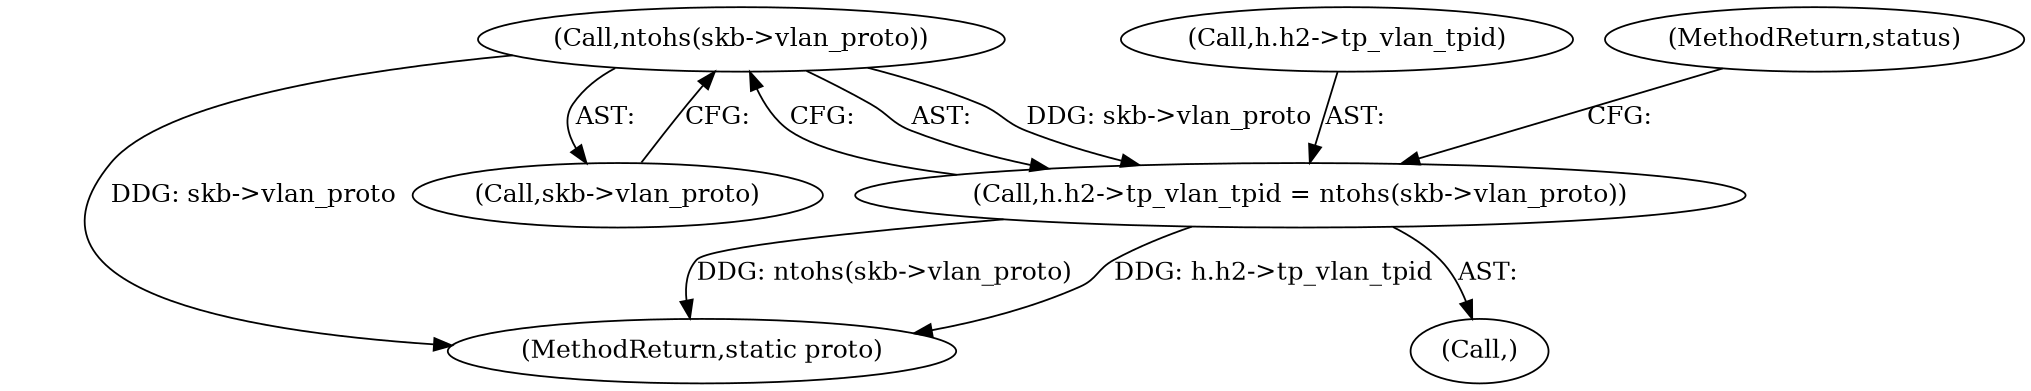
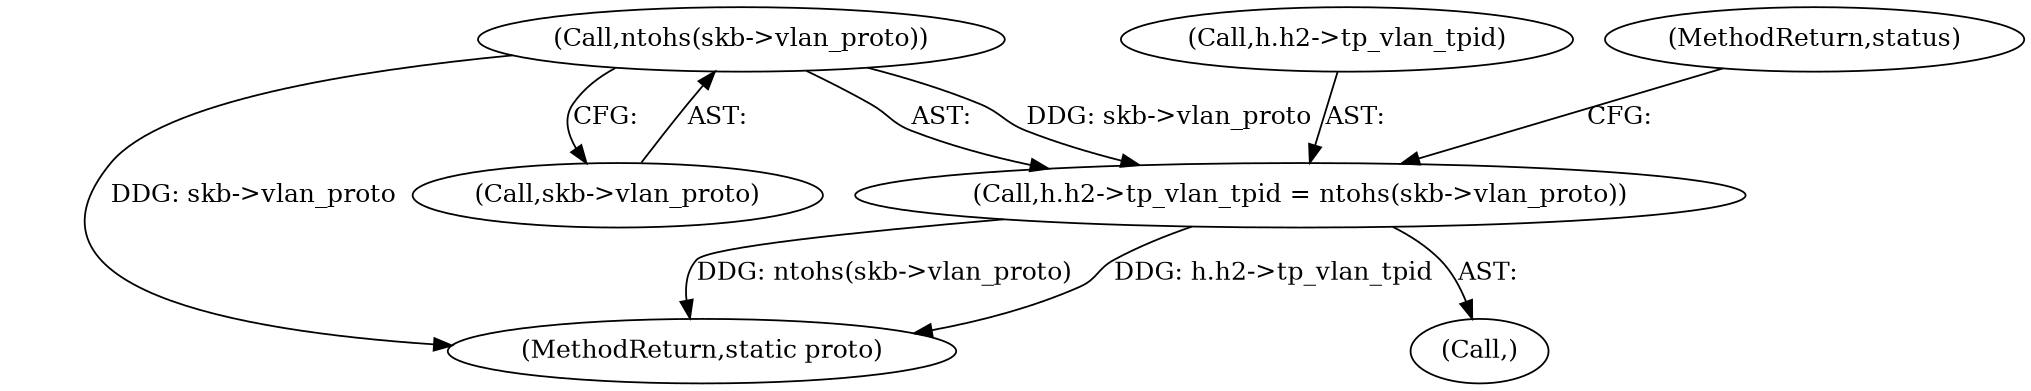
(610, 117) -> (610, 117)
(722, 117) -> (722, 117)
(845, 154) -> none
